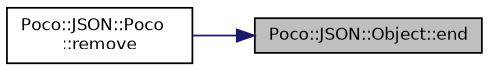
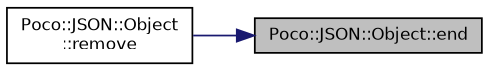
(100, 36) -> (100, 36)
